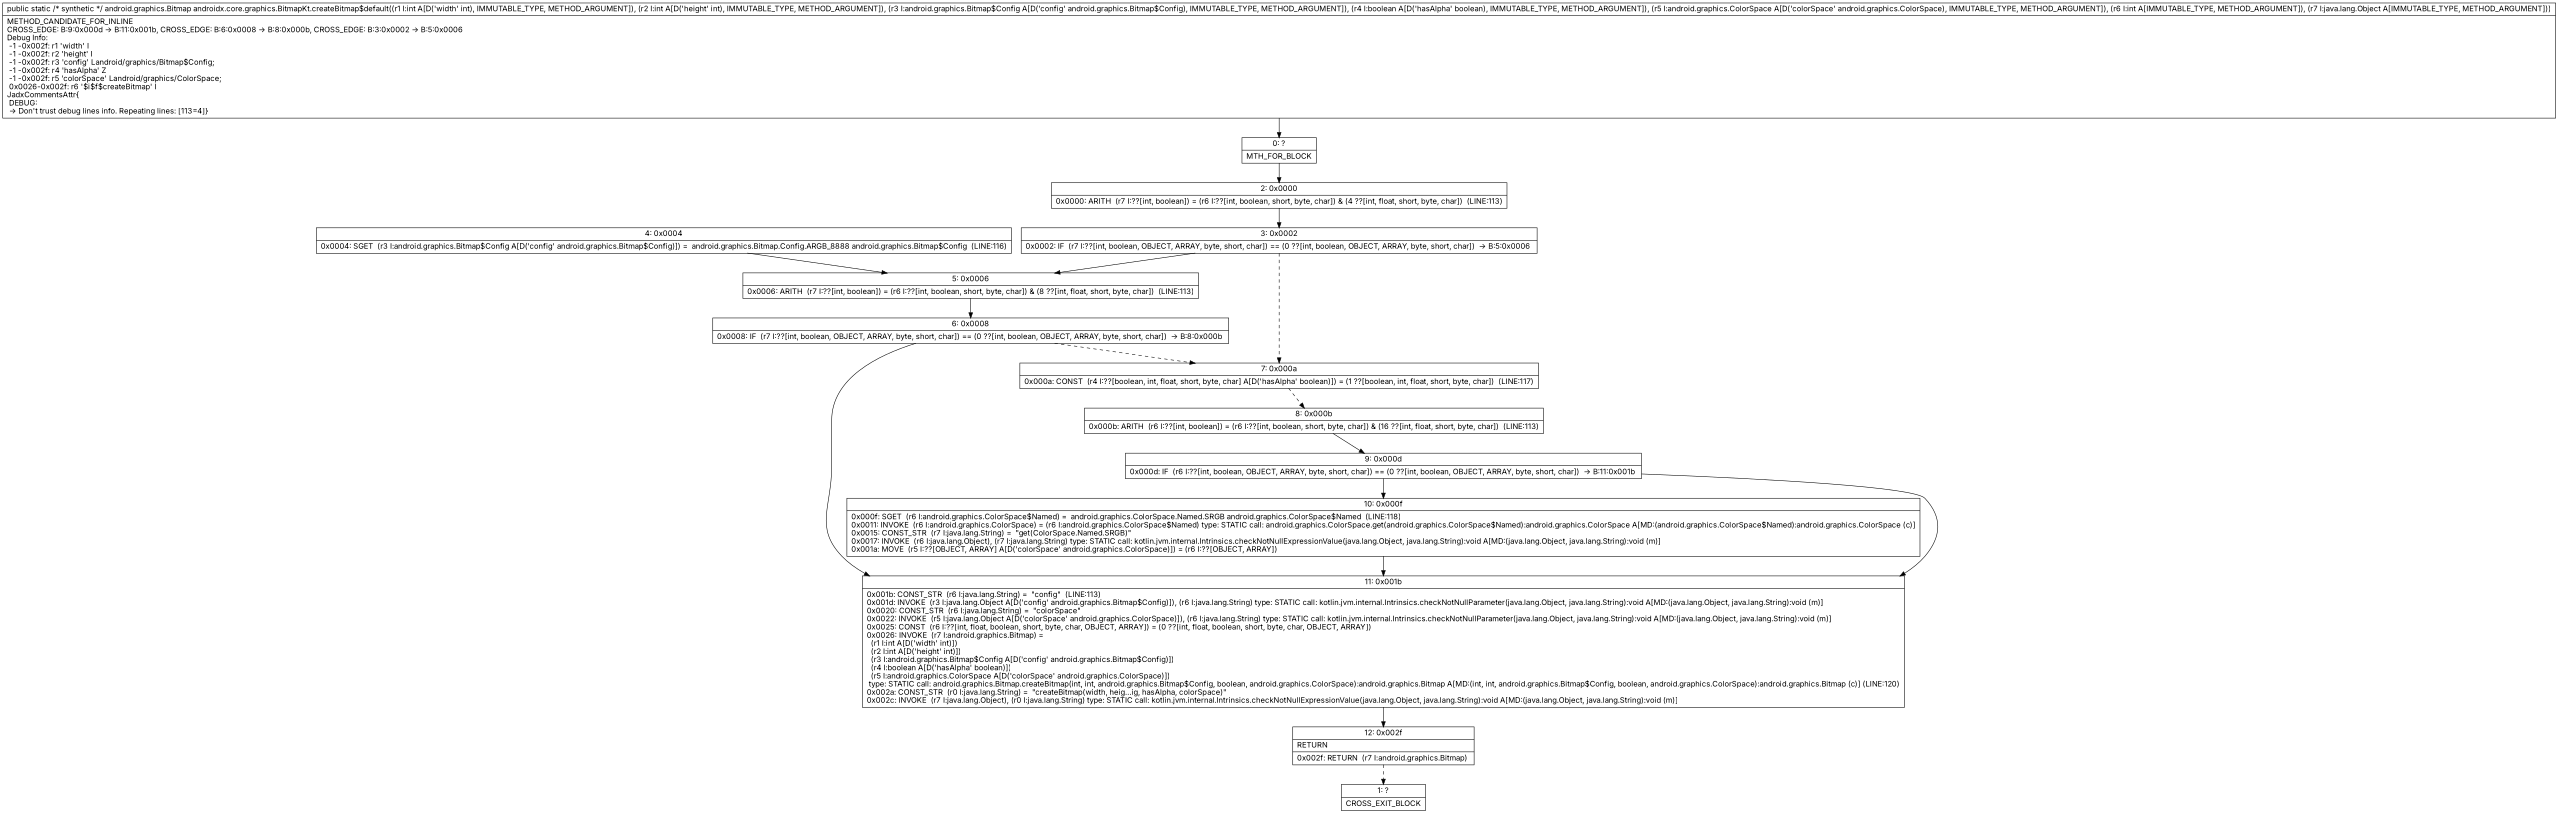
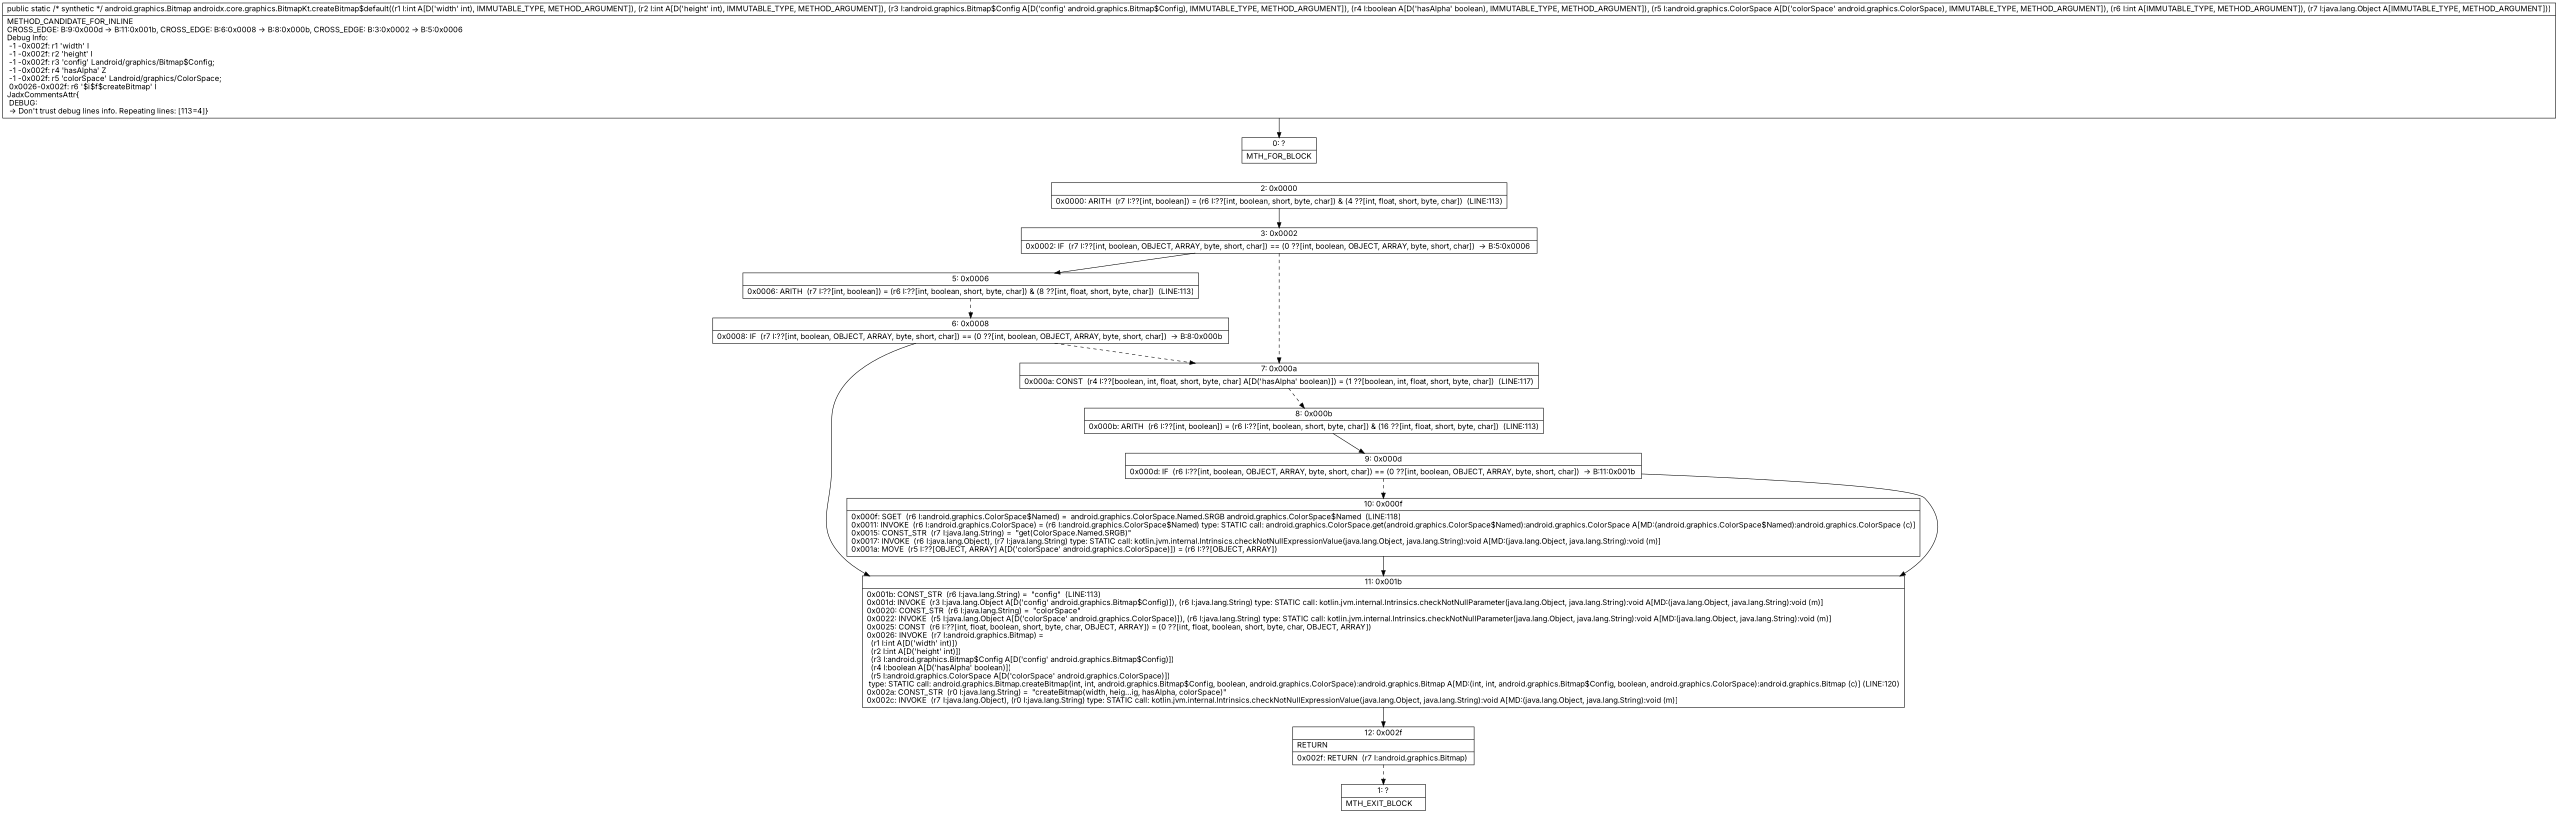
(1279, 170) -> none
(664, 241) -> none
(971, 305) -> (971, 305)
(1383, 486) -> (1383, 486)
(1383, 804) -> (1379, 804)
